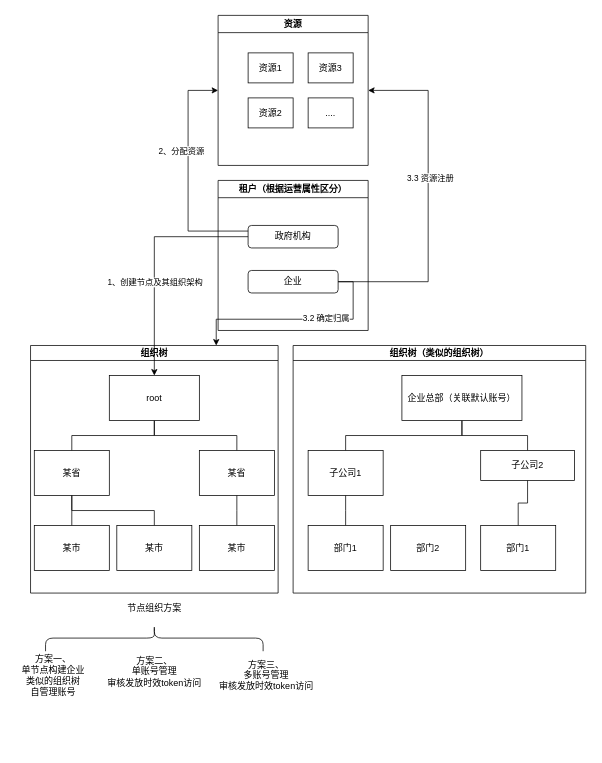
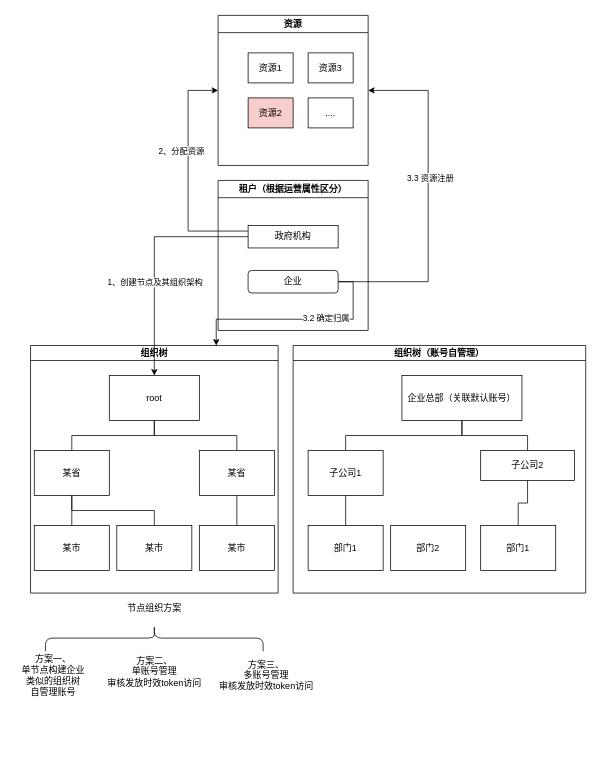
(270, 113) -> (270, 113)
(293, 237) -> (293, 237)
(439, 353) -> (439, 353)
